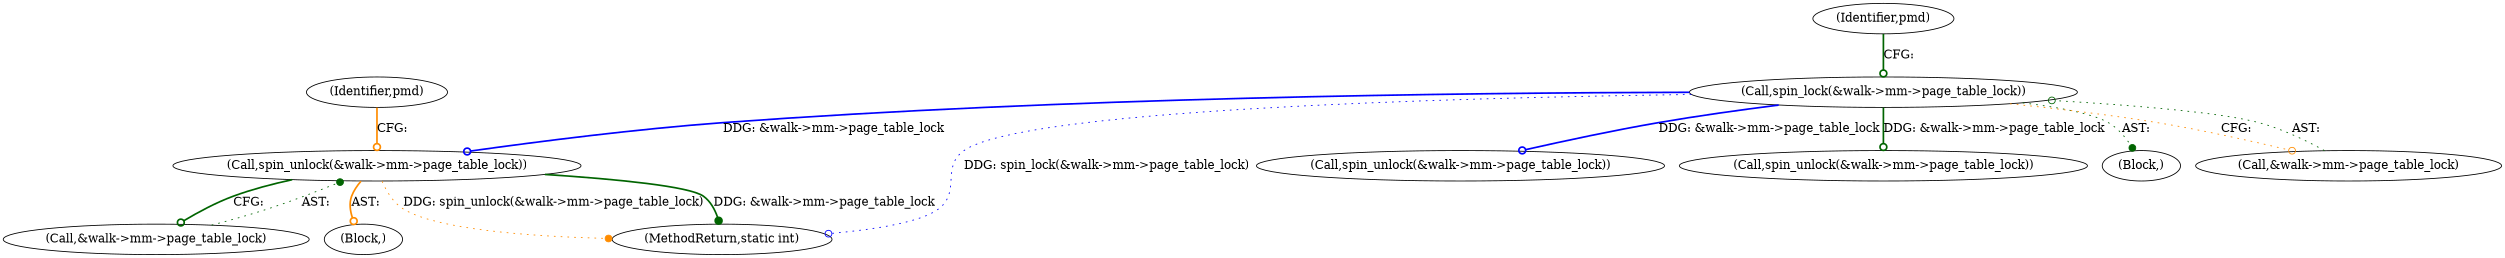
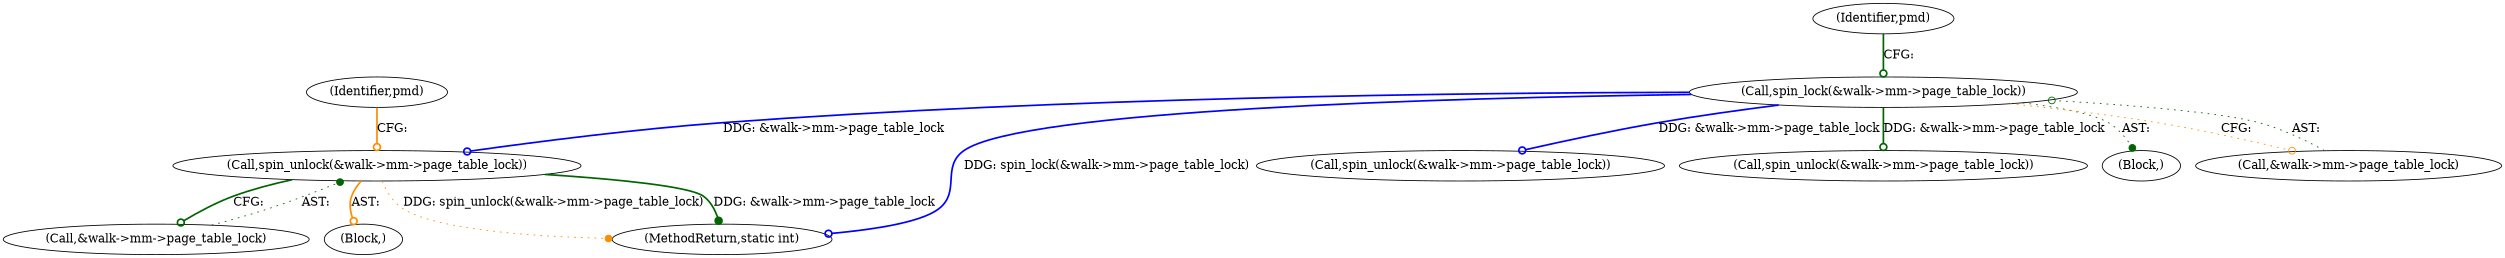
(1237, 110) -> (1237, 110)
